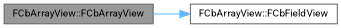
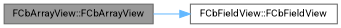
(264, 14) -> (264, 14)
